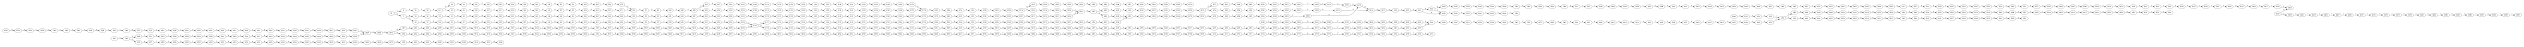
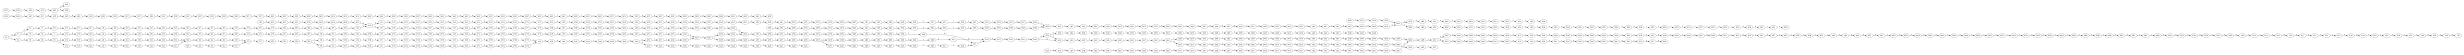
(1770, 7) -> none
(567, 10) -> (181, 43)
(2283, 11) -> (521, 16)
(1940, 19) -> none
(2018, 19) -> (60, 10)
(634, 28) -> none
none -> (866, 28)
none -> (1144, 40)
(403, 42) -> none
